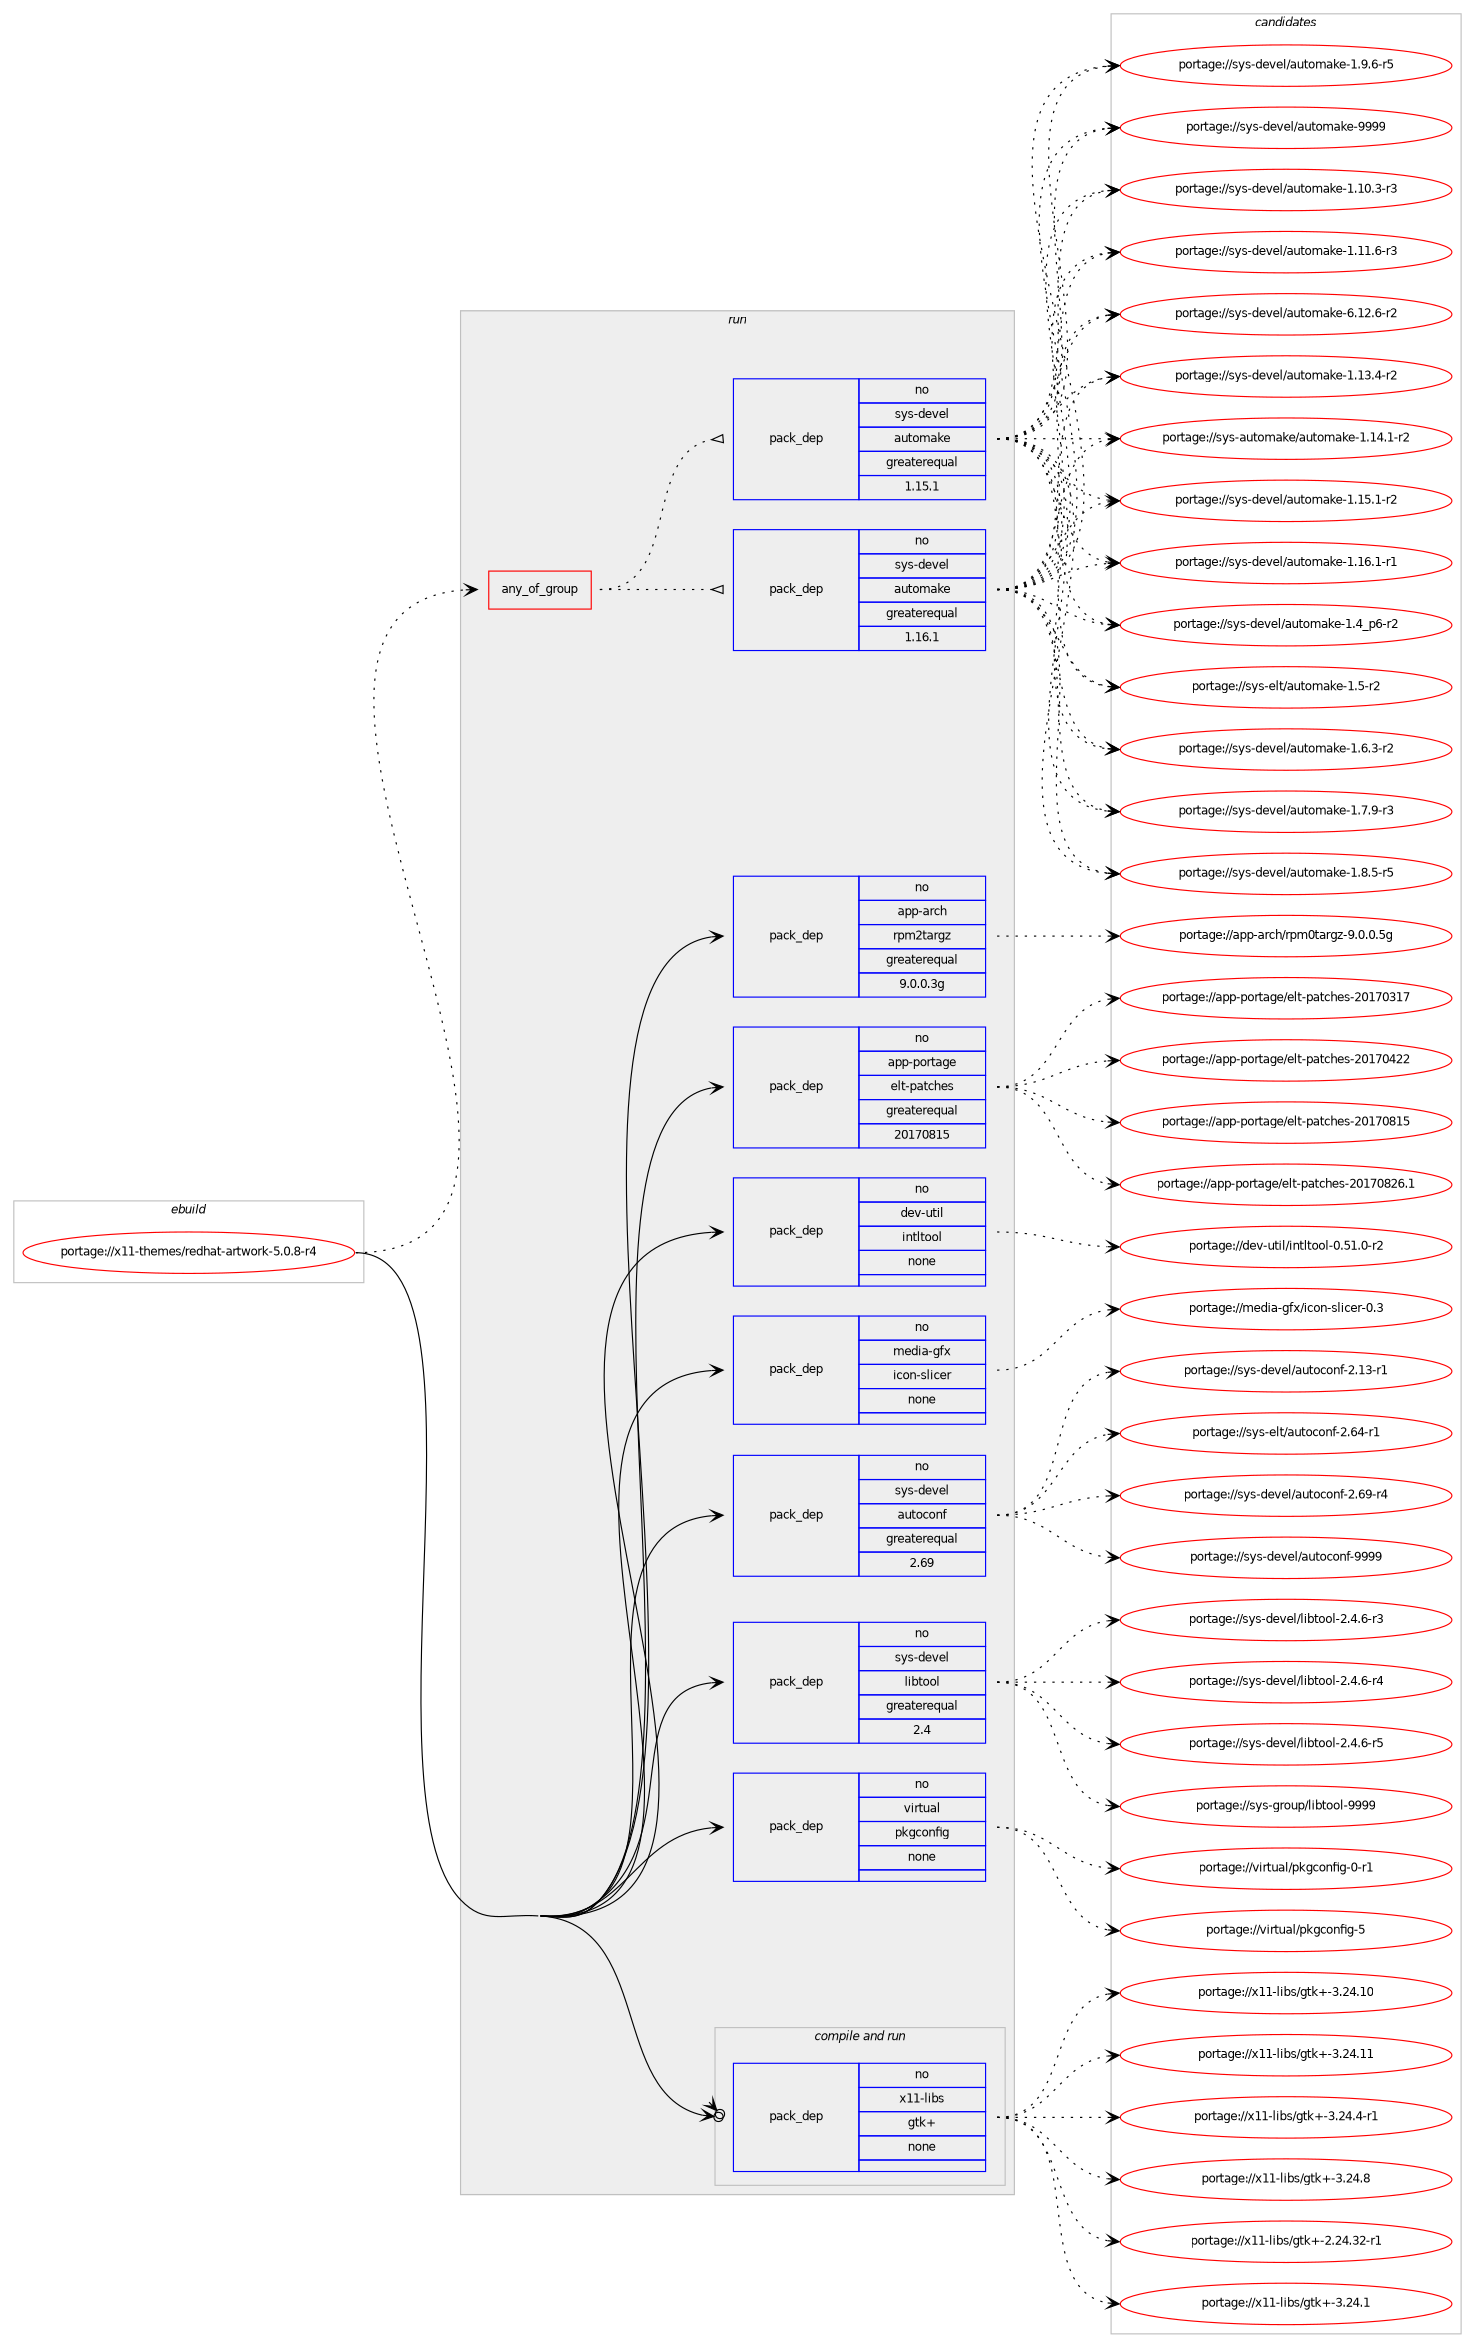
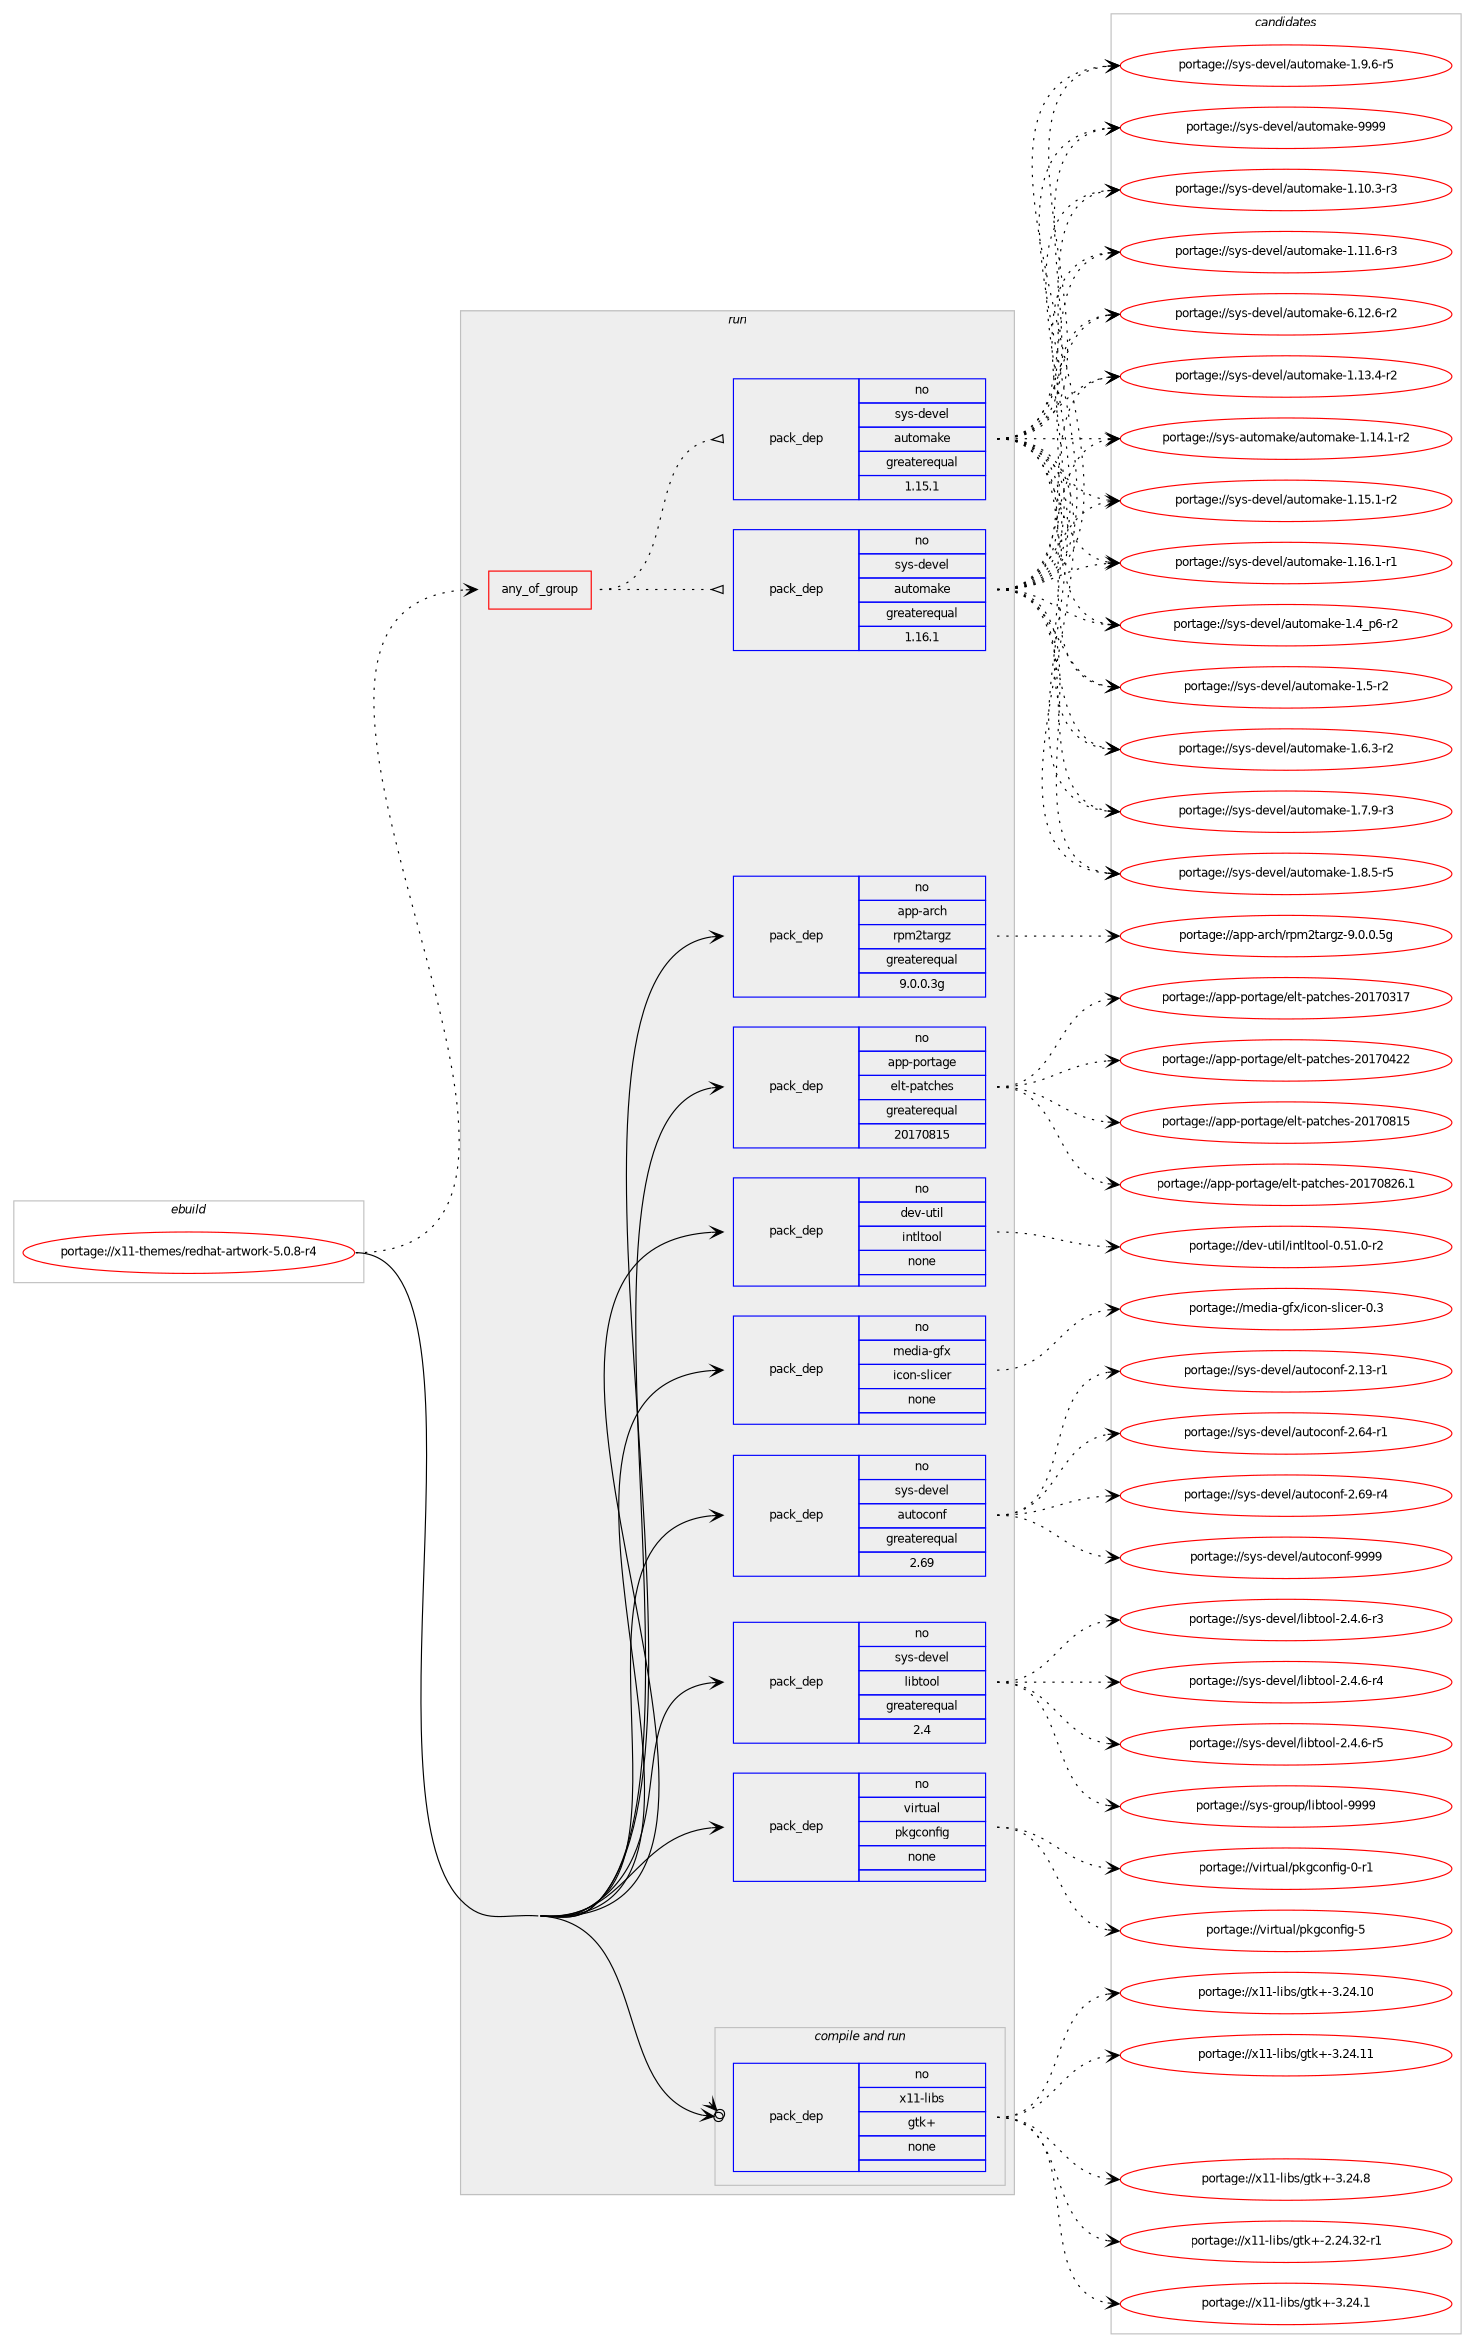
(1286, 687) -> (1286, 687)
(1286, 936) -> (1286, 936)
(1286, 1433) -> (1286, 1433)
(1286, 2117) -> none
